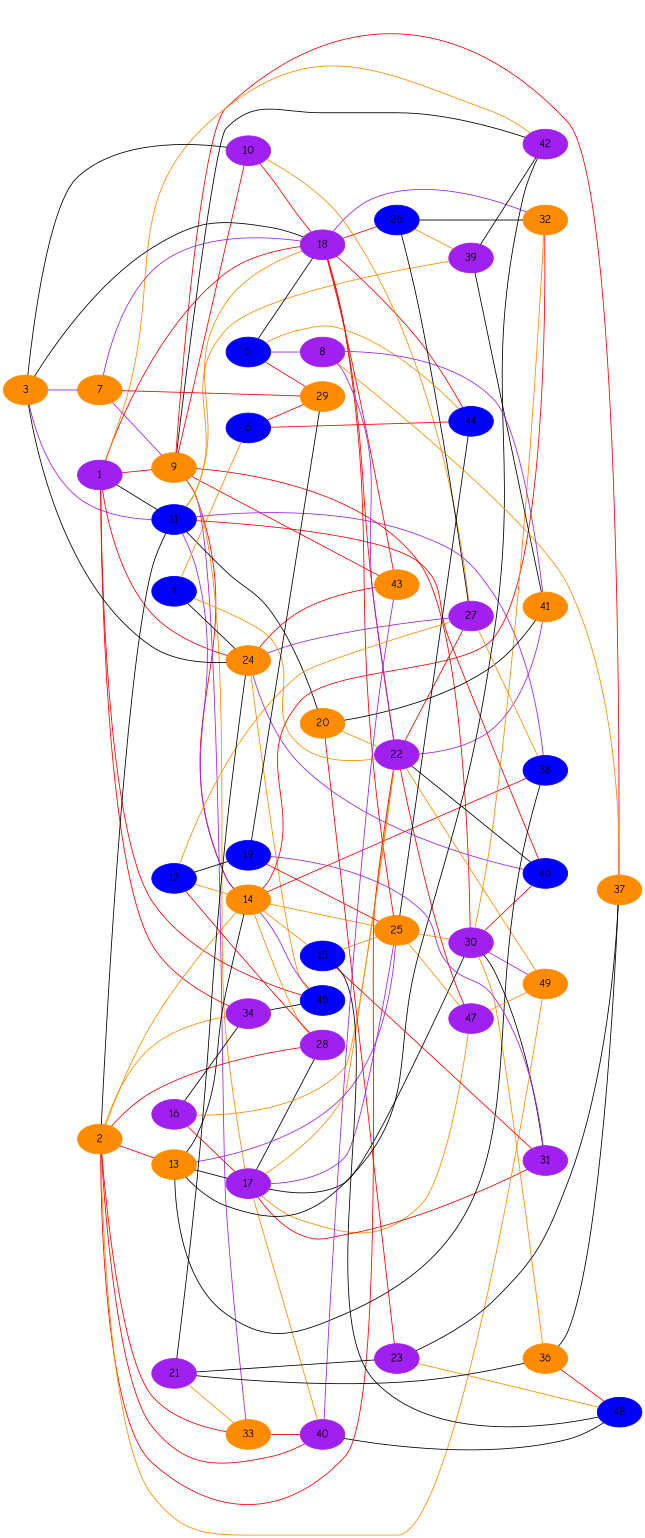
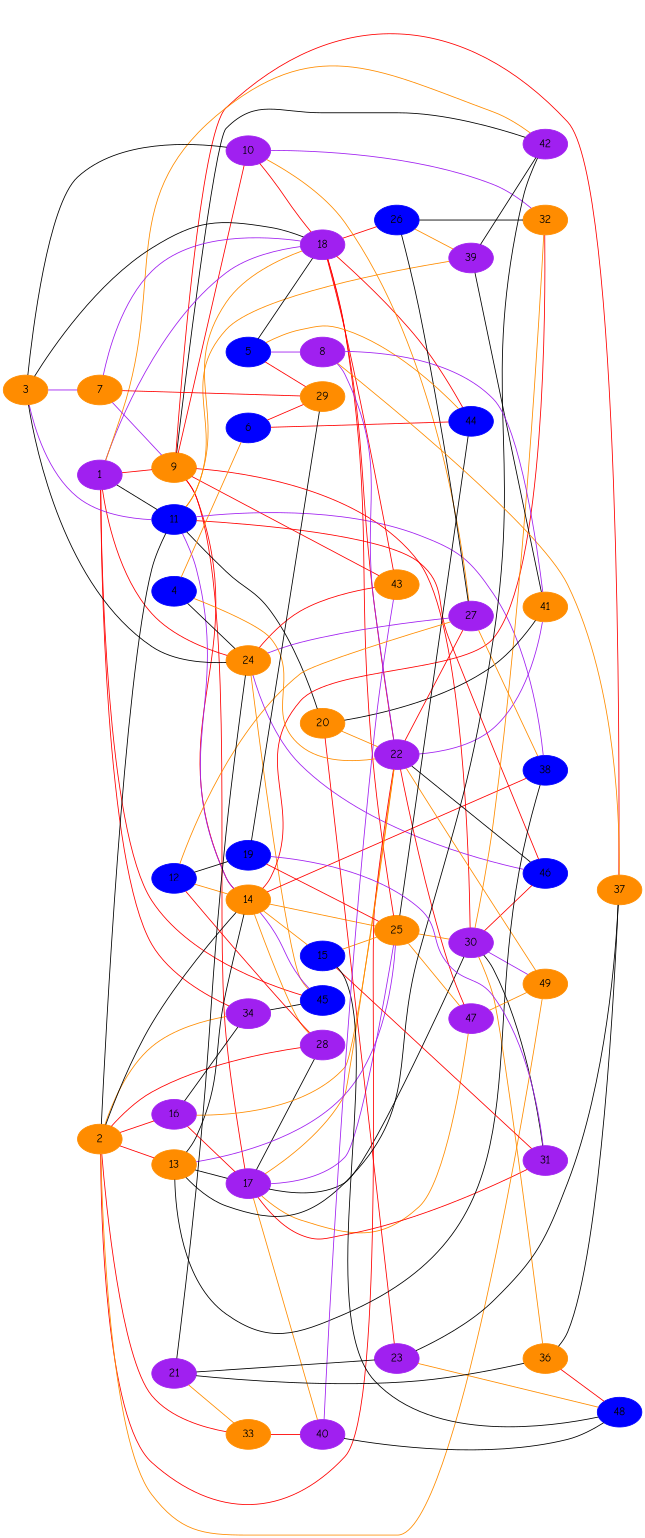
(424, 190) -> (406, 161)
(176, 325) -> (176, 325)
(222, 753) -> (222, 823)
(159, 1012) -> (159, 1012)
(223, 1090) -> none
(131, 1375) -> (137, 1127)
